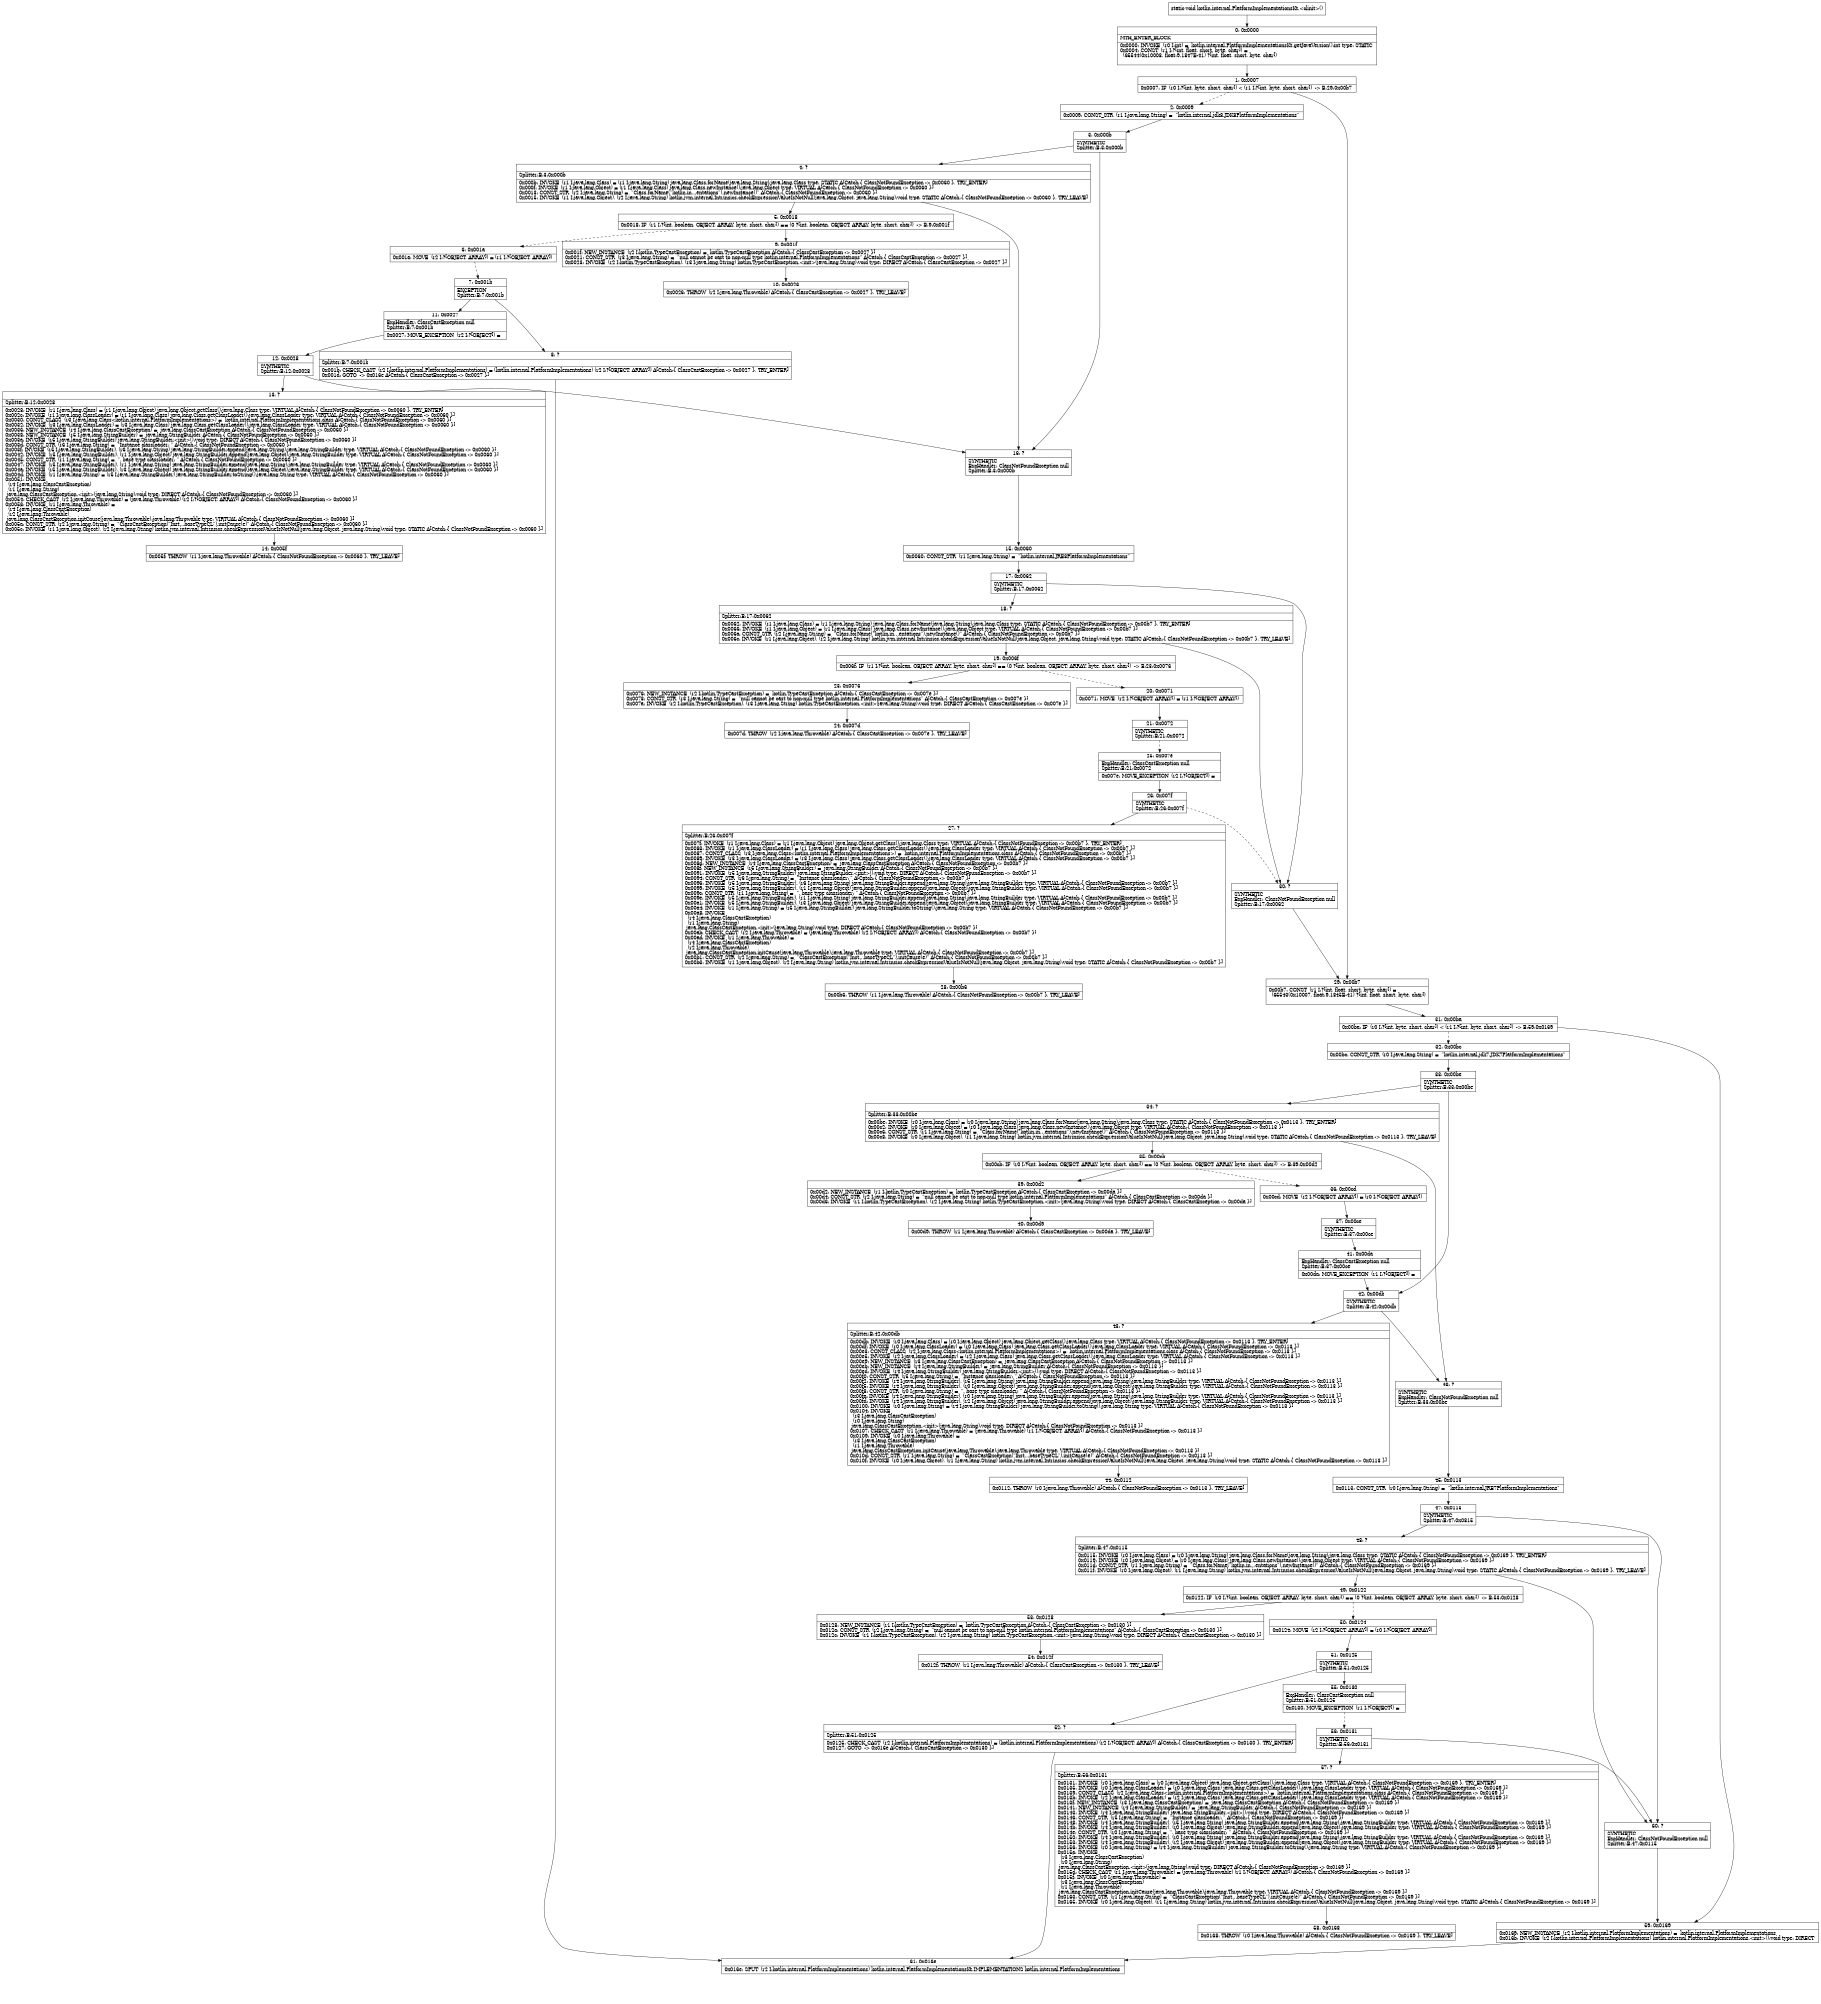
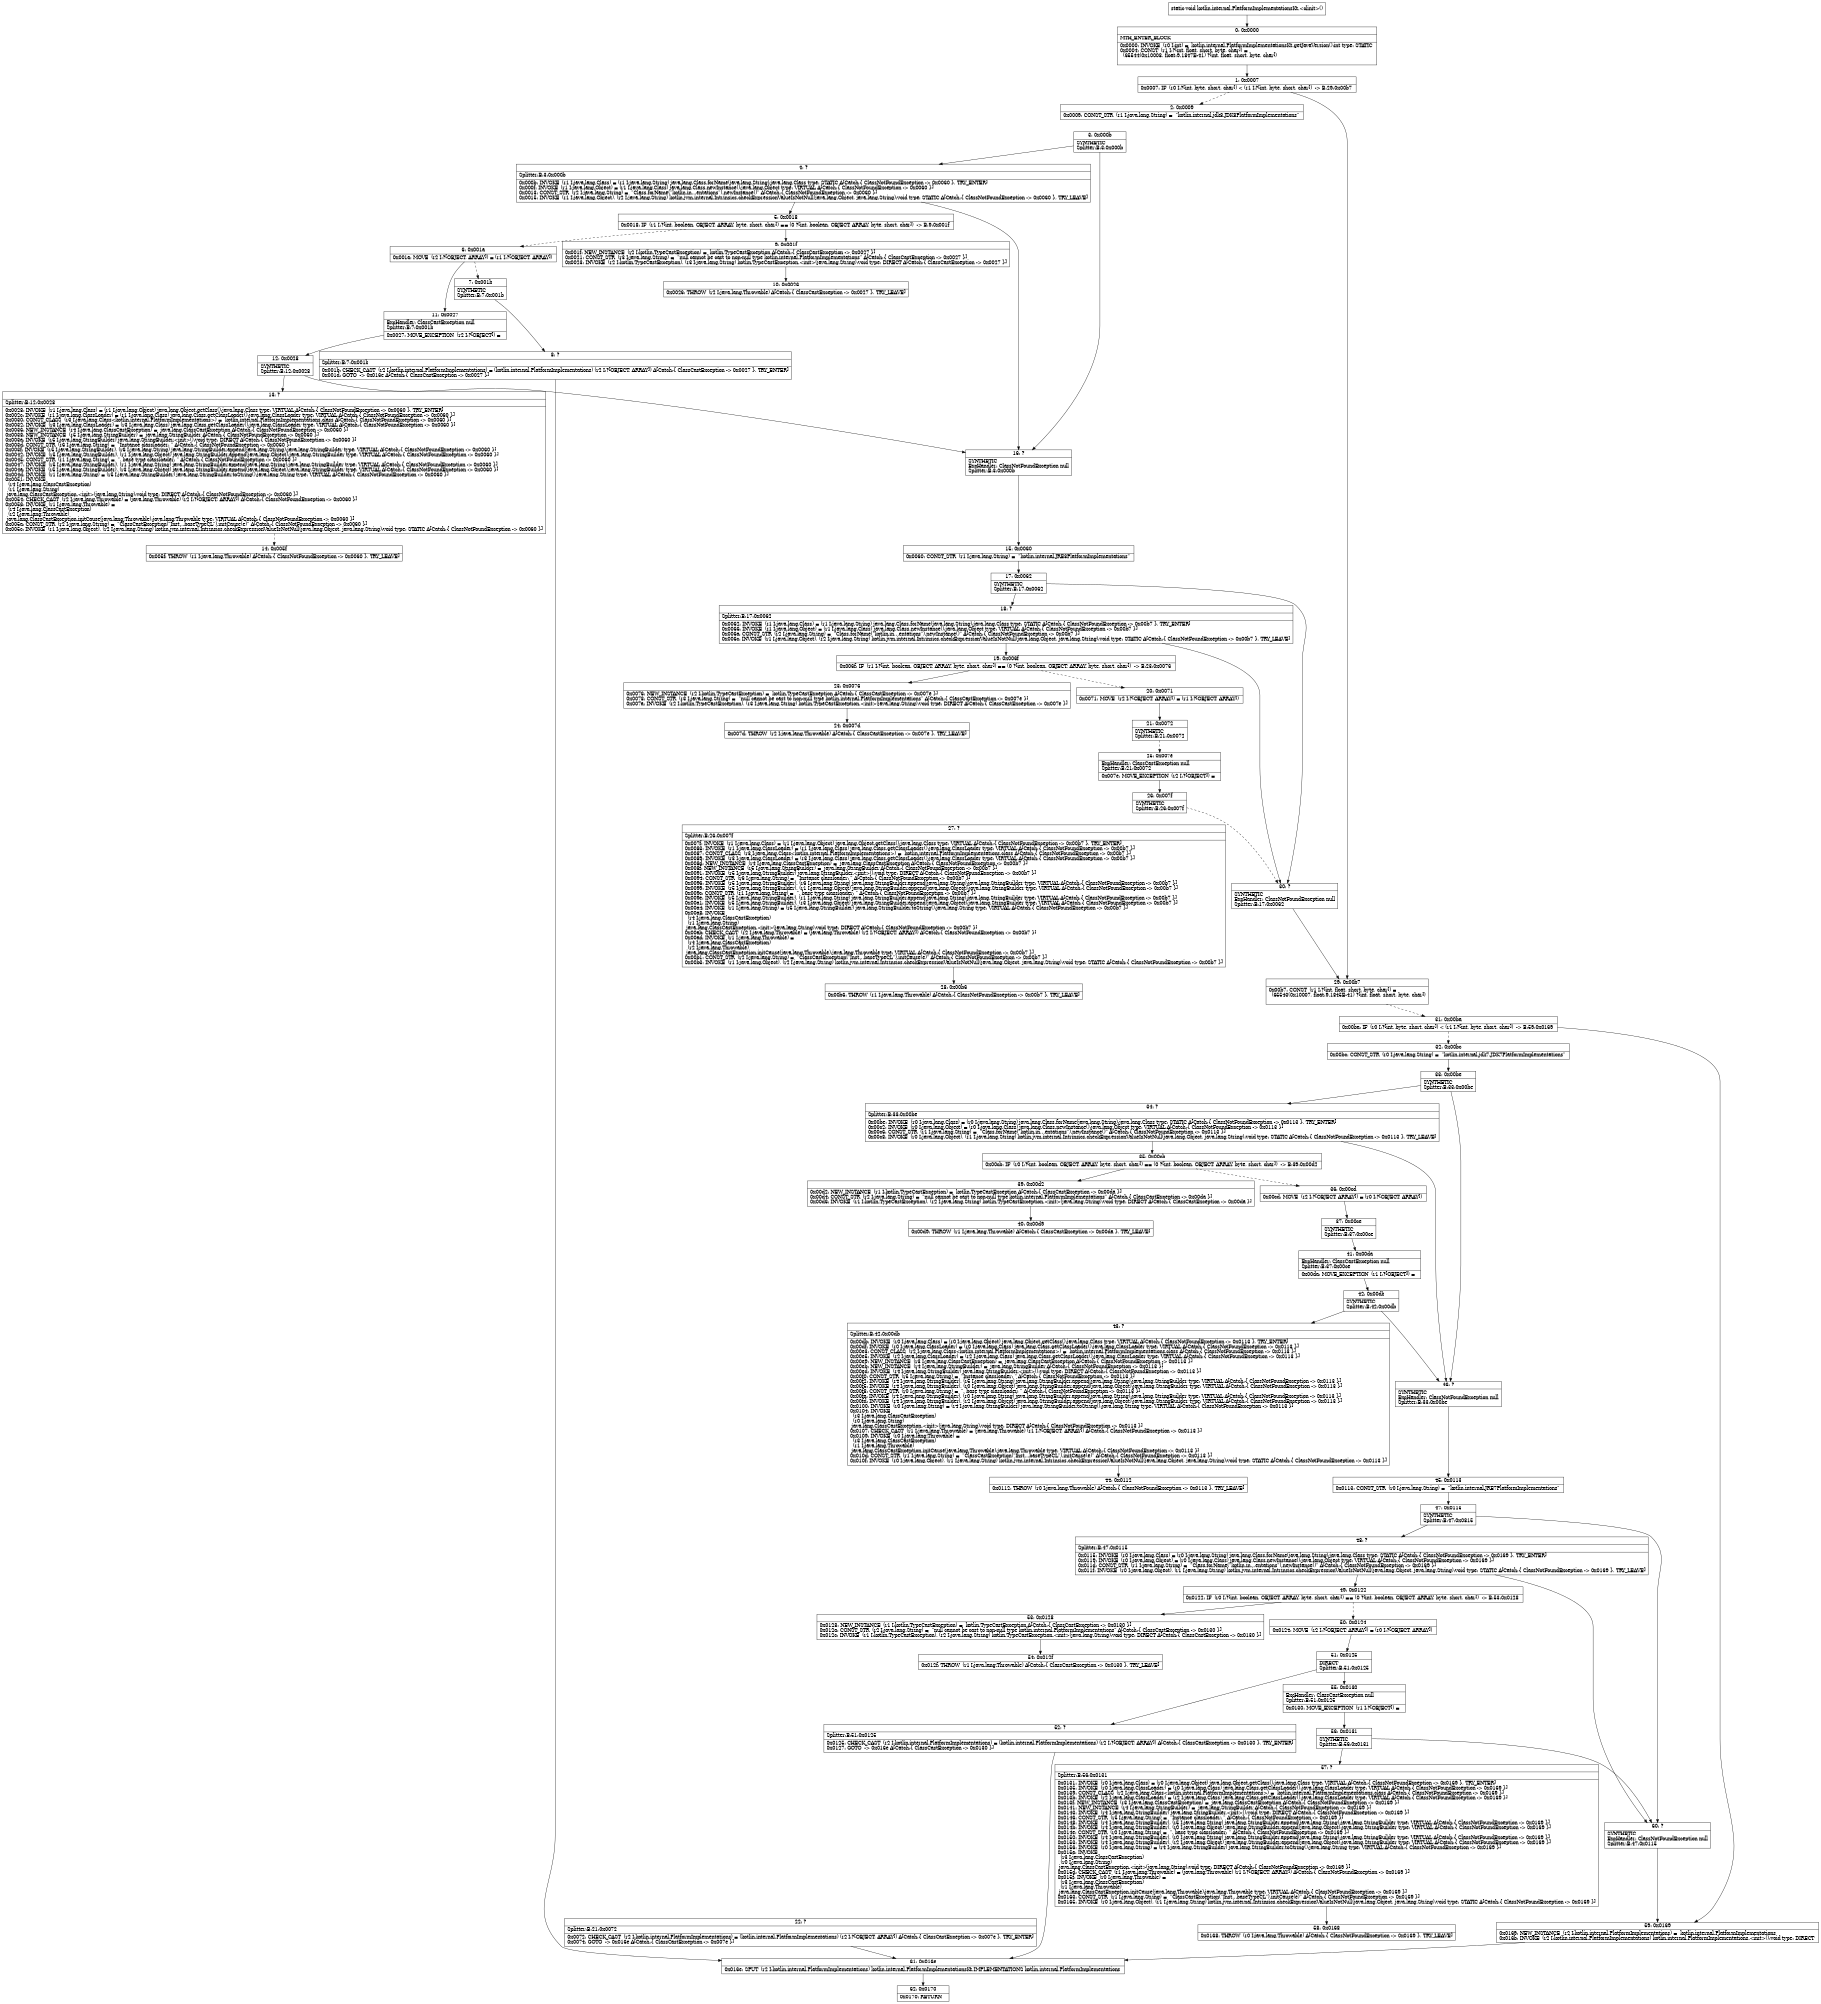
(1145, 125) -> none
(472, 291) -> (472, 291)
(466, 304) -> (450, 283)
(274, 538) -> (274, 538)
(1126, 818) -> none
(1404, 1010) -> (1404, 1010)
(1448, 1202) -> (1461, 1235)
(1334, 1663) -> (1329, 1663)
(1344, 1719) -> (1344, 1719)
none -> (800, 1932)
none -> (923, 1994)
